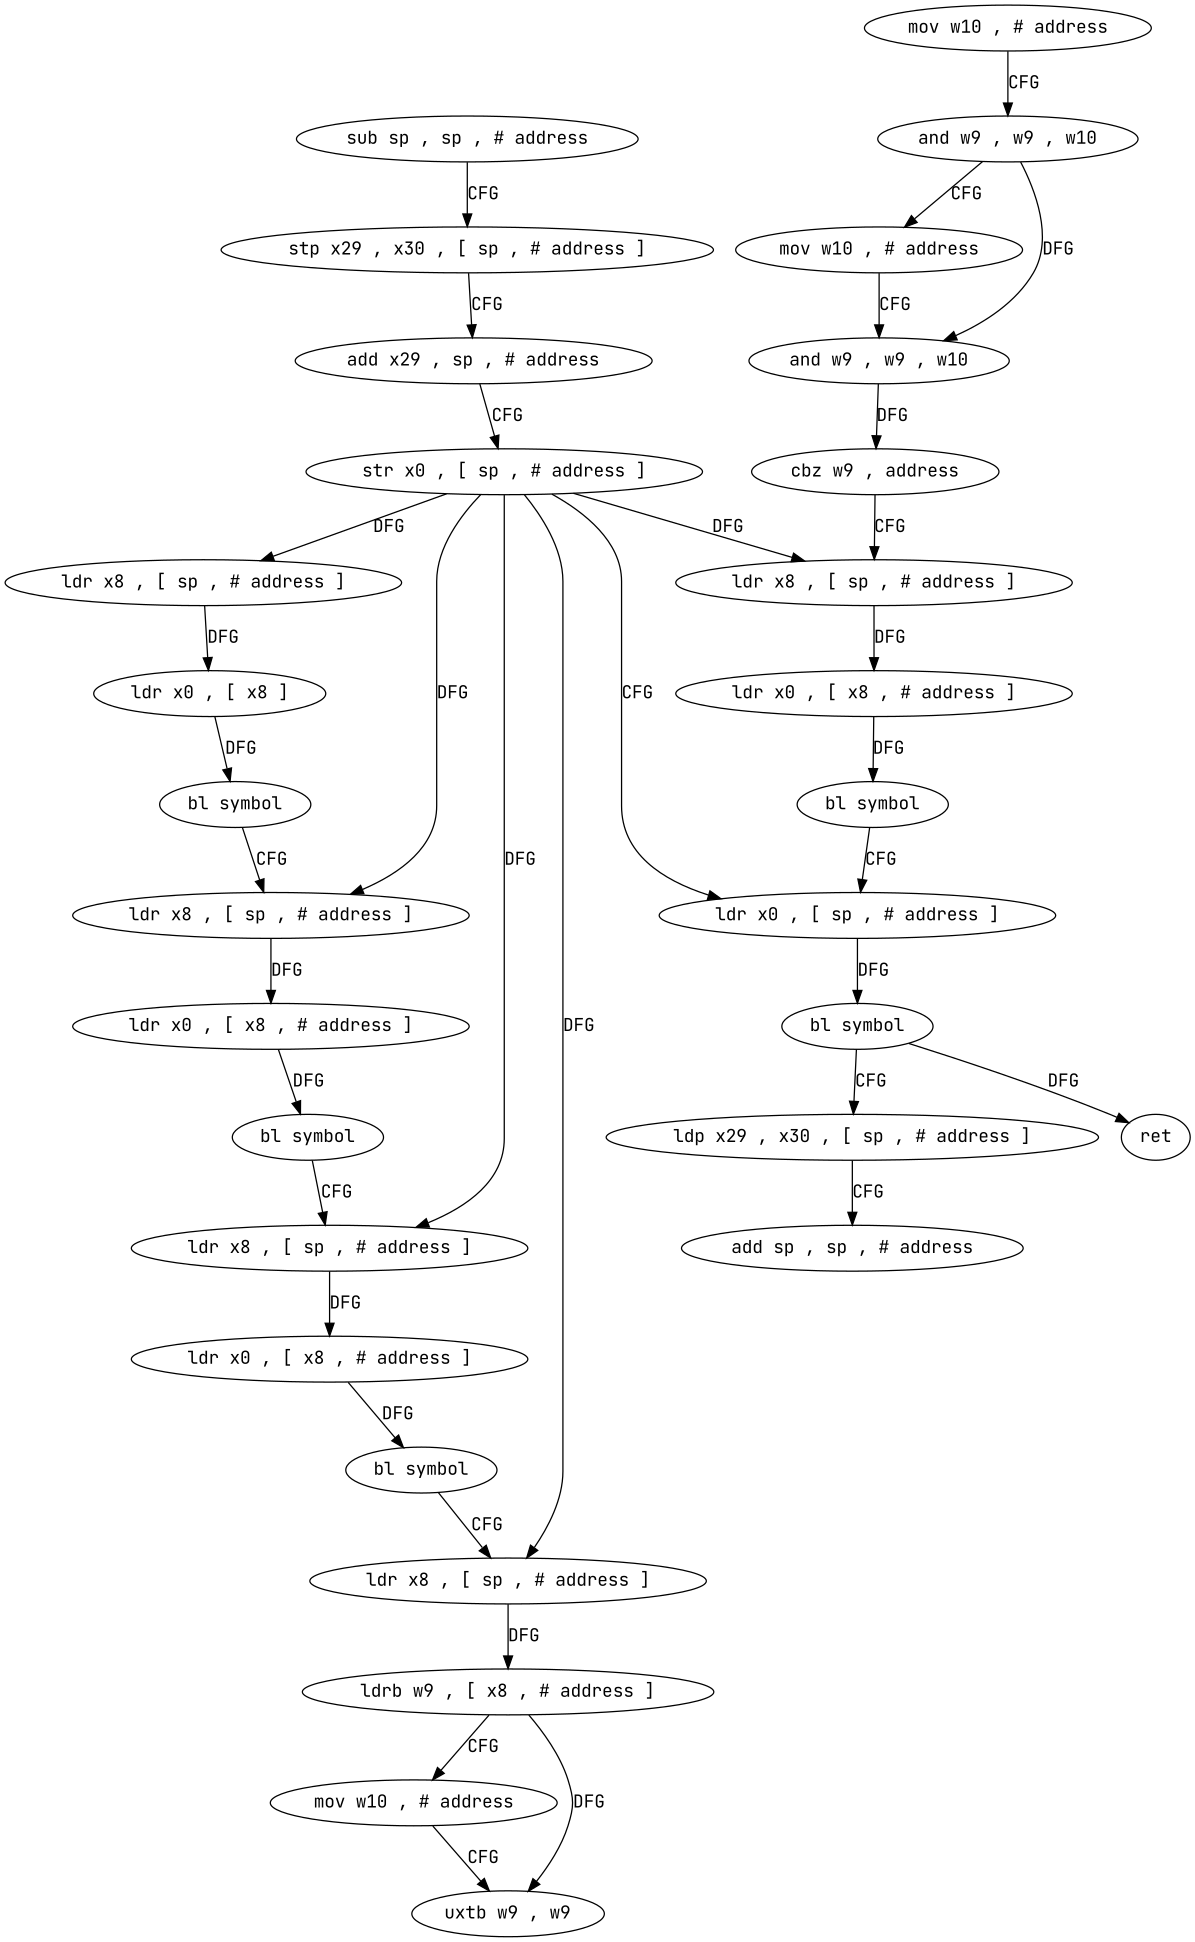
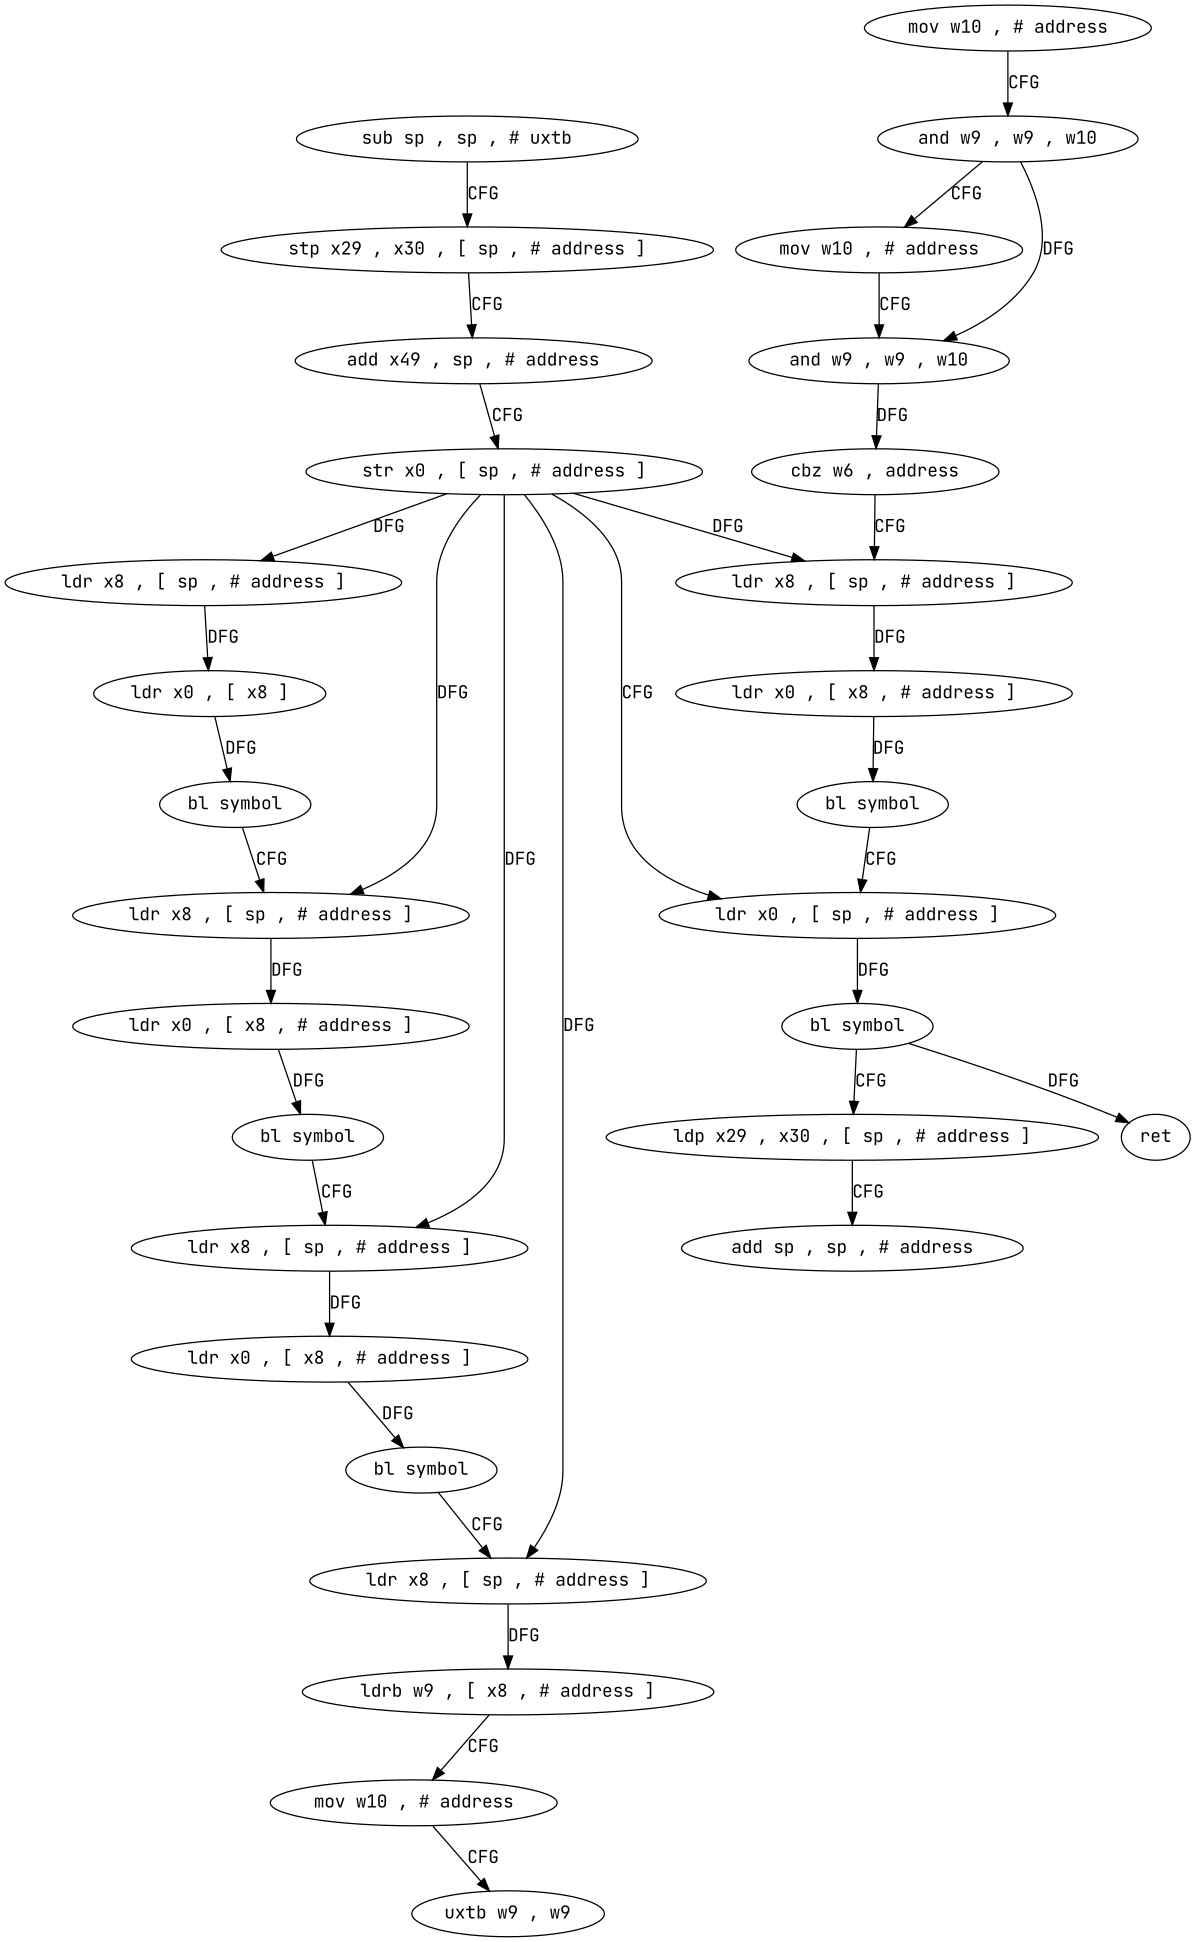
(467, 139) -> (467, 139)
(474, 361) -> (474, 361)
(875, 472) -> (875, 472)
(572, 1797) -> none
